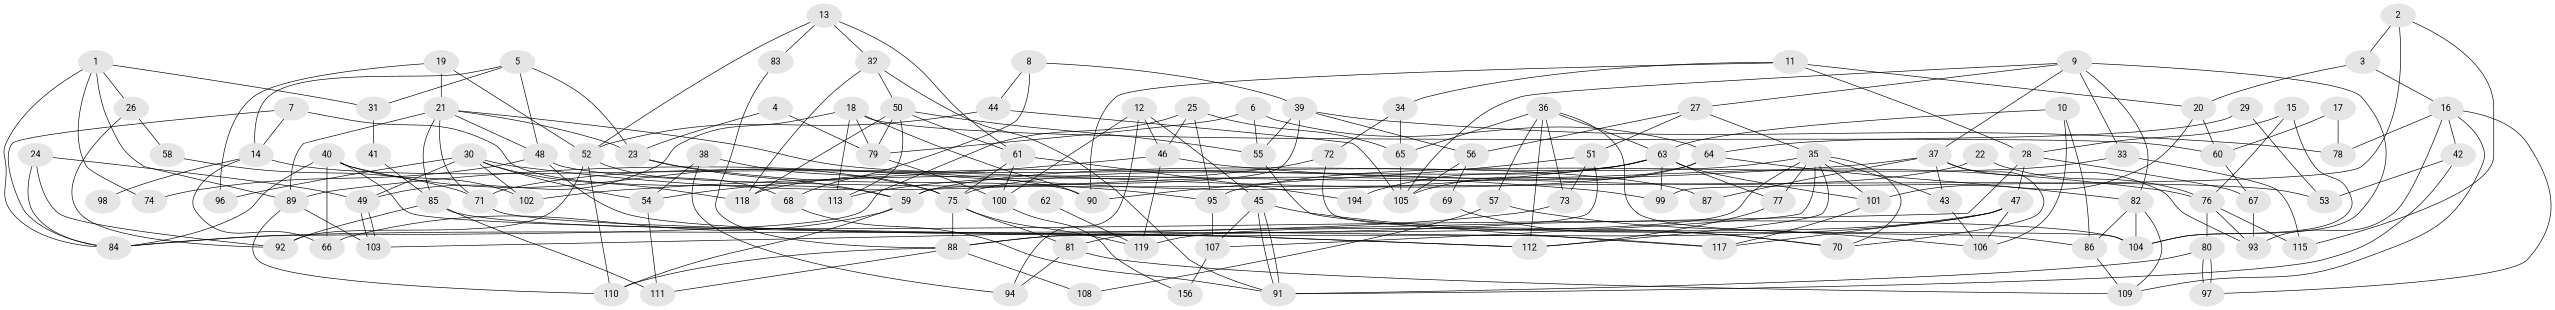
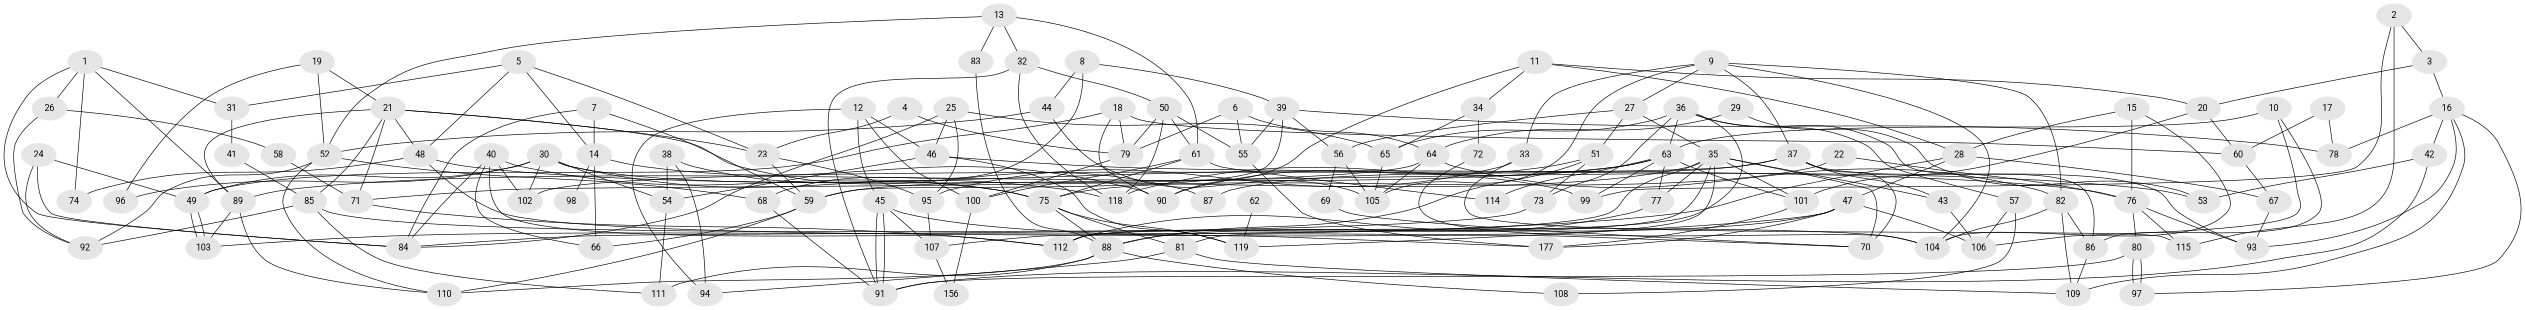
(835, 202) -> none
(1355, 202) -> (1492, 202)
(1719, 248) -> (1546, 248)
